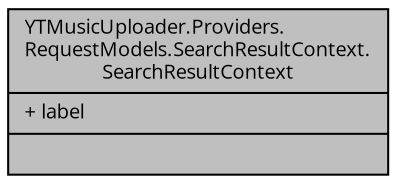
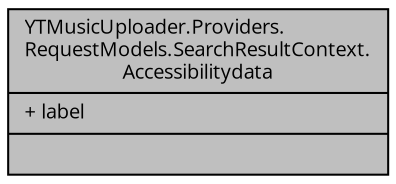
(198, 73) -> (198, 73)
